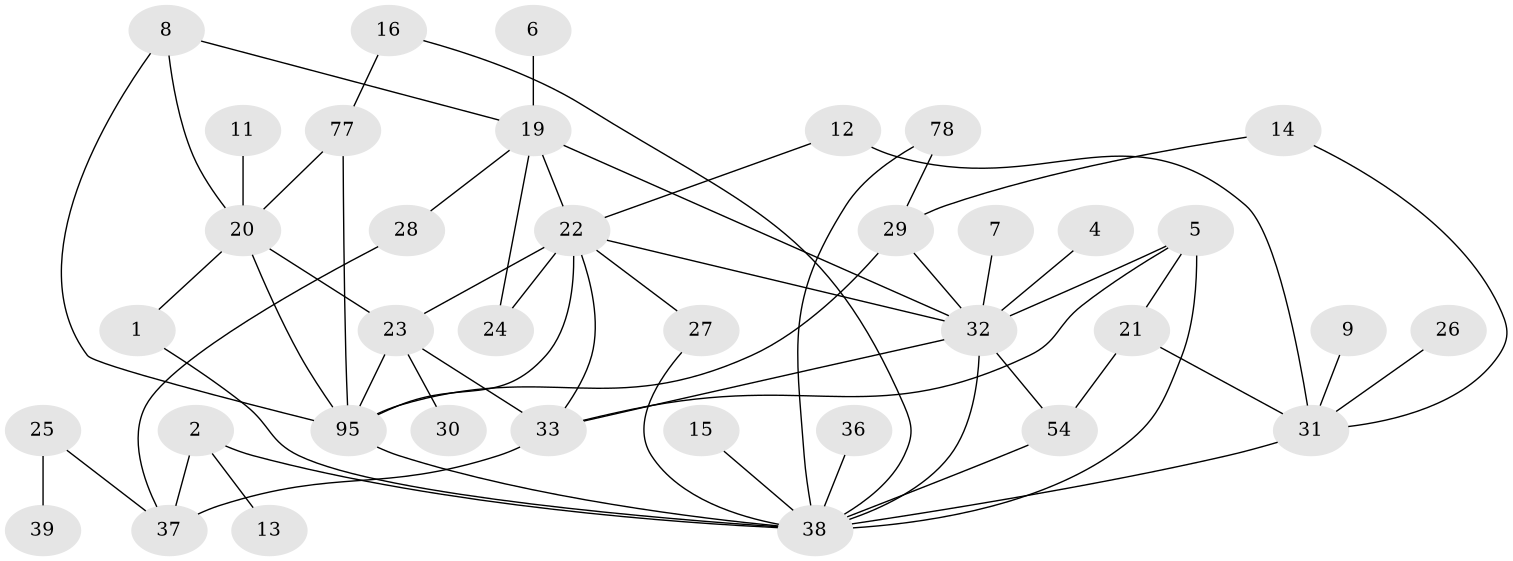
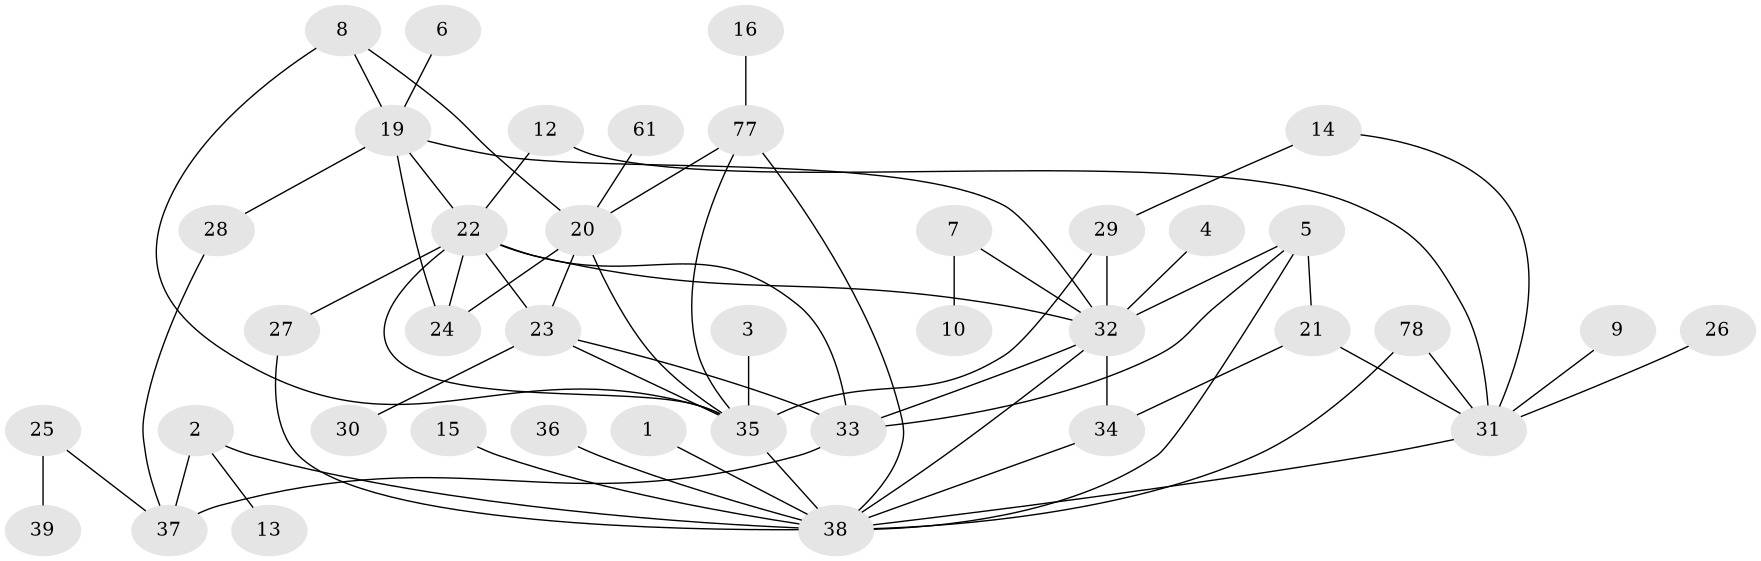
(243, 131) -> (646, 131)
(920, 180) -> (1451, 381)
(759, 215) -> (870, 326)
(190, 281) -> (516, 279)
none -> (749, 331)
none -> (954, 331)
(349, 431) -> (749, 431)
(1060, 431) -> (1107, 431)
